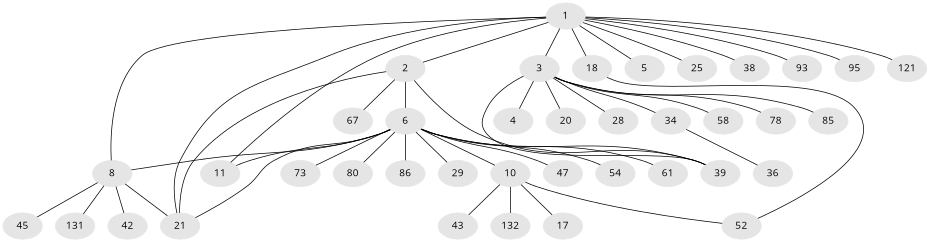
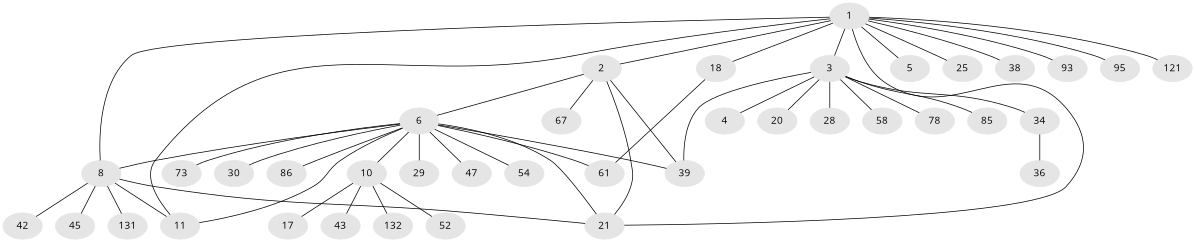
(816, 91) -> (660, 121)
(353, 174) -> (234, 174)
none -> (141, 200)
